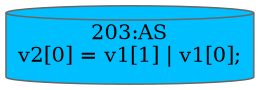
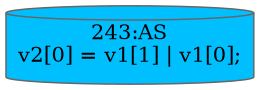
(130, 45) -> (130, 45)
